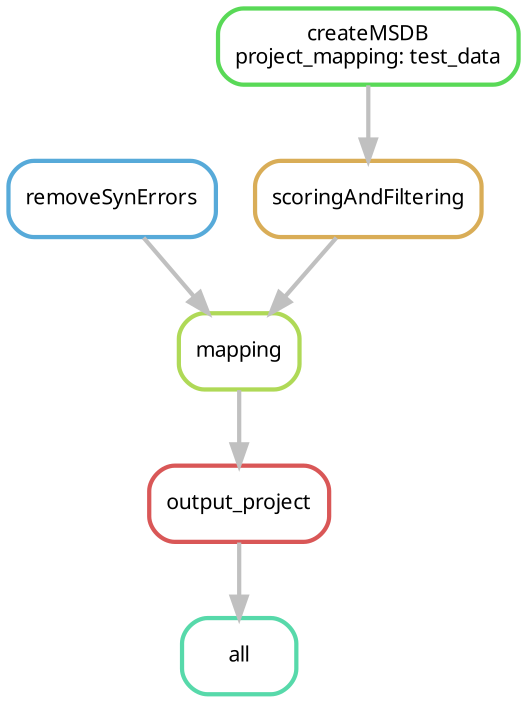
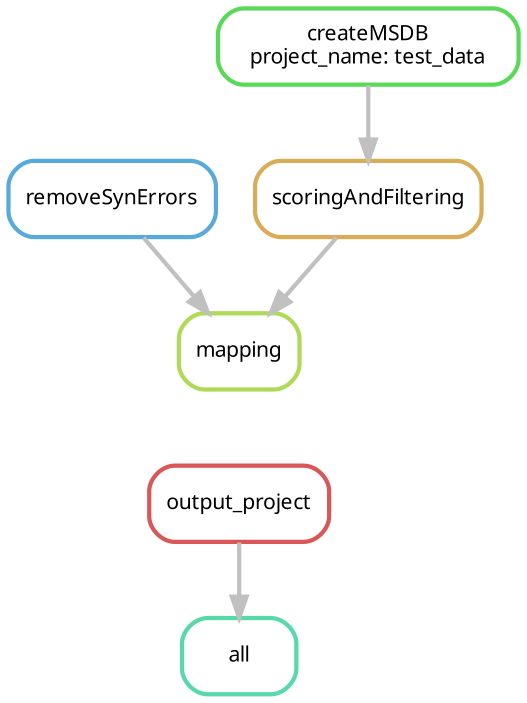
(368, 47) -> (368, 47)
(239, 417) -> none
